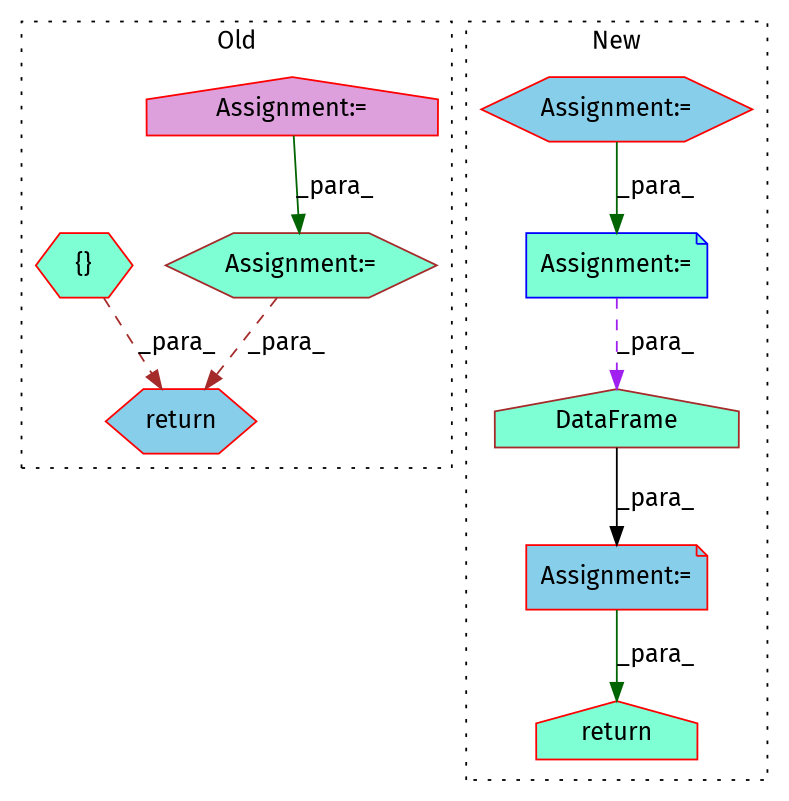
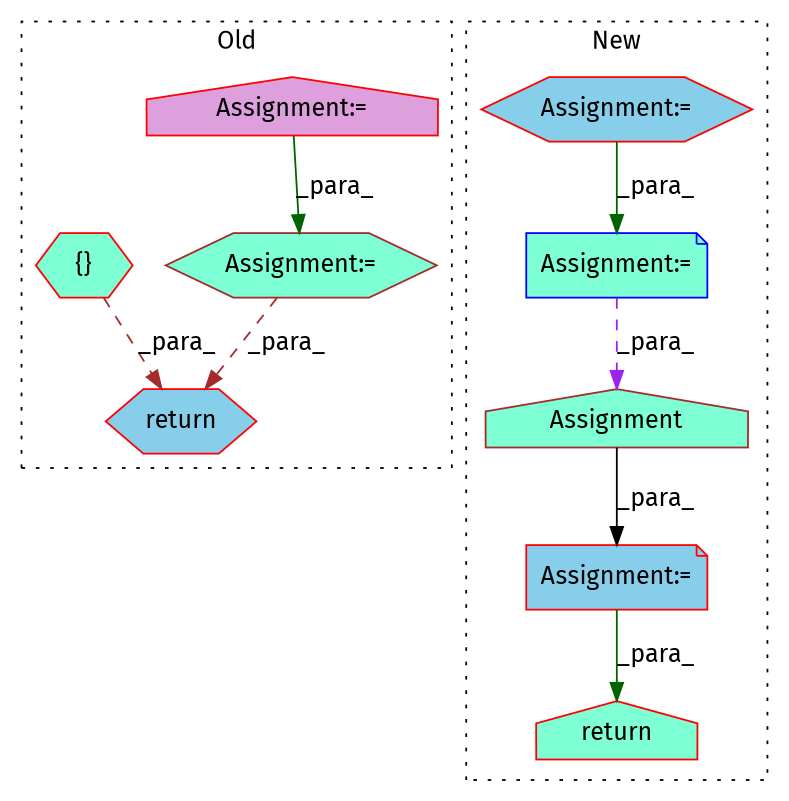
(617, 421) -> (617, 421)
